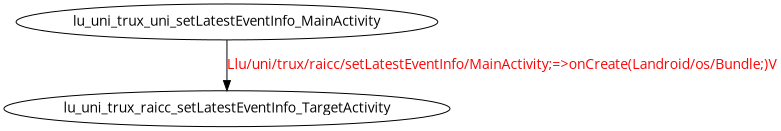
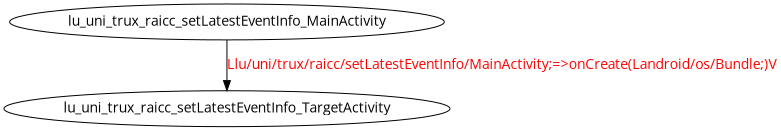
(227, 22) -> (227, 22)
